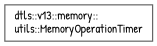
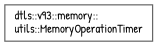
(79, 23) -> (79, 23)
